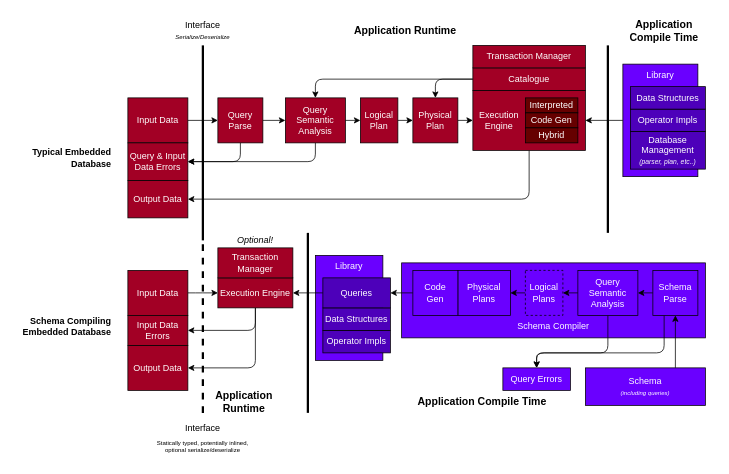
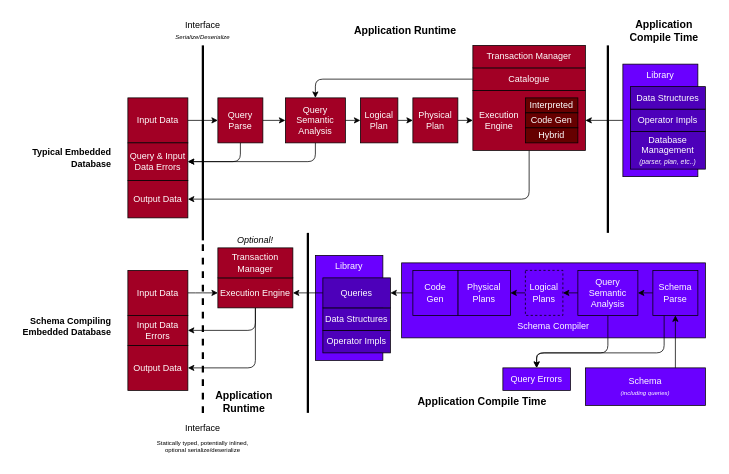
(435, 86) -> none
